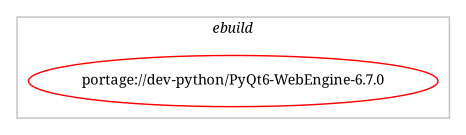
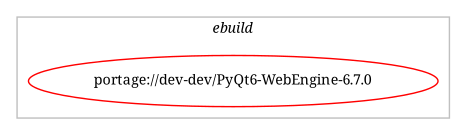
(233, 81) -> (233, 81)
